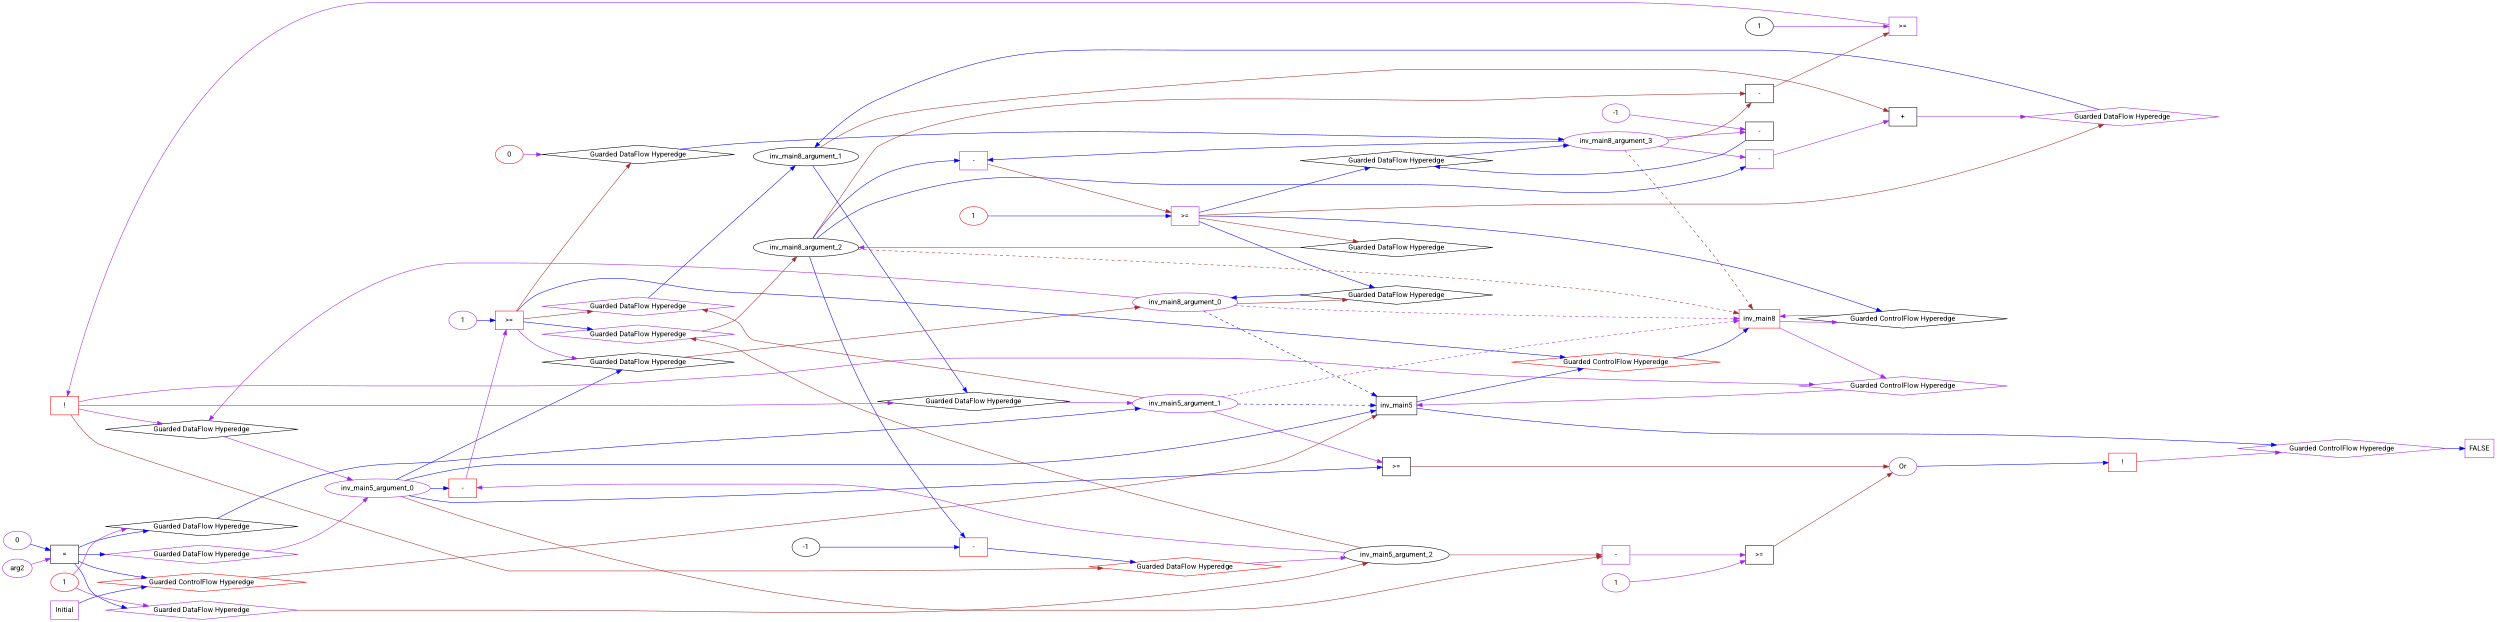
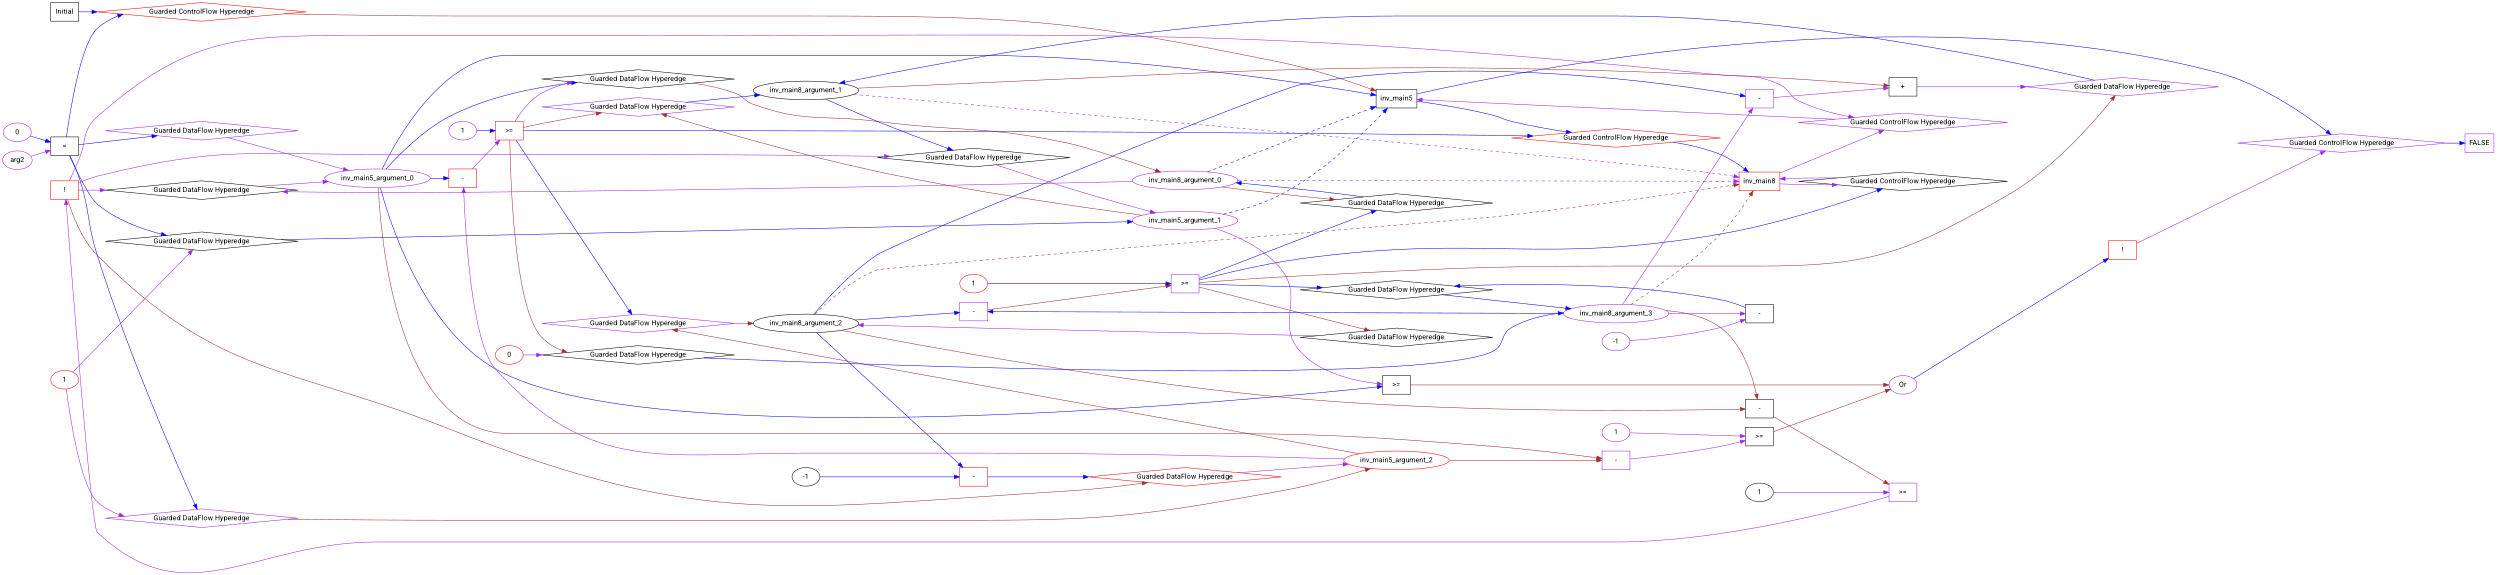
(1477, 353) -> (1250, 129)
(1396, 555) -> (1396, 460)
(65, 610) -> (65, 12)
